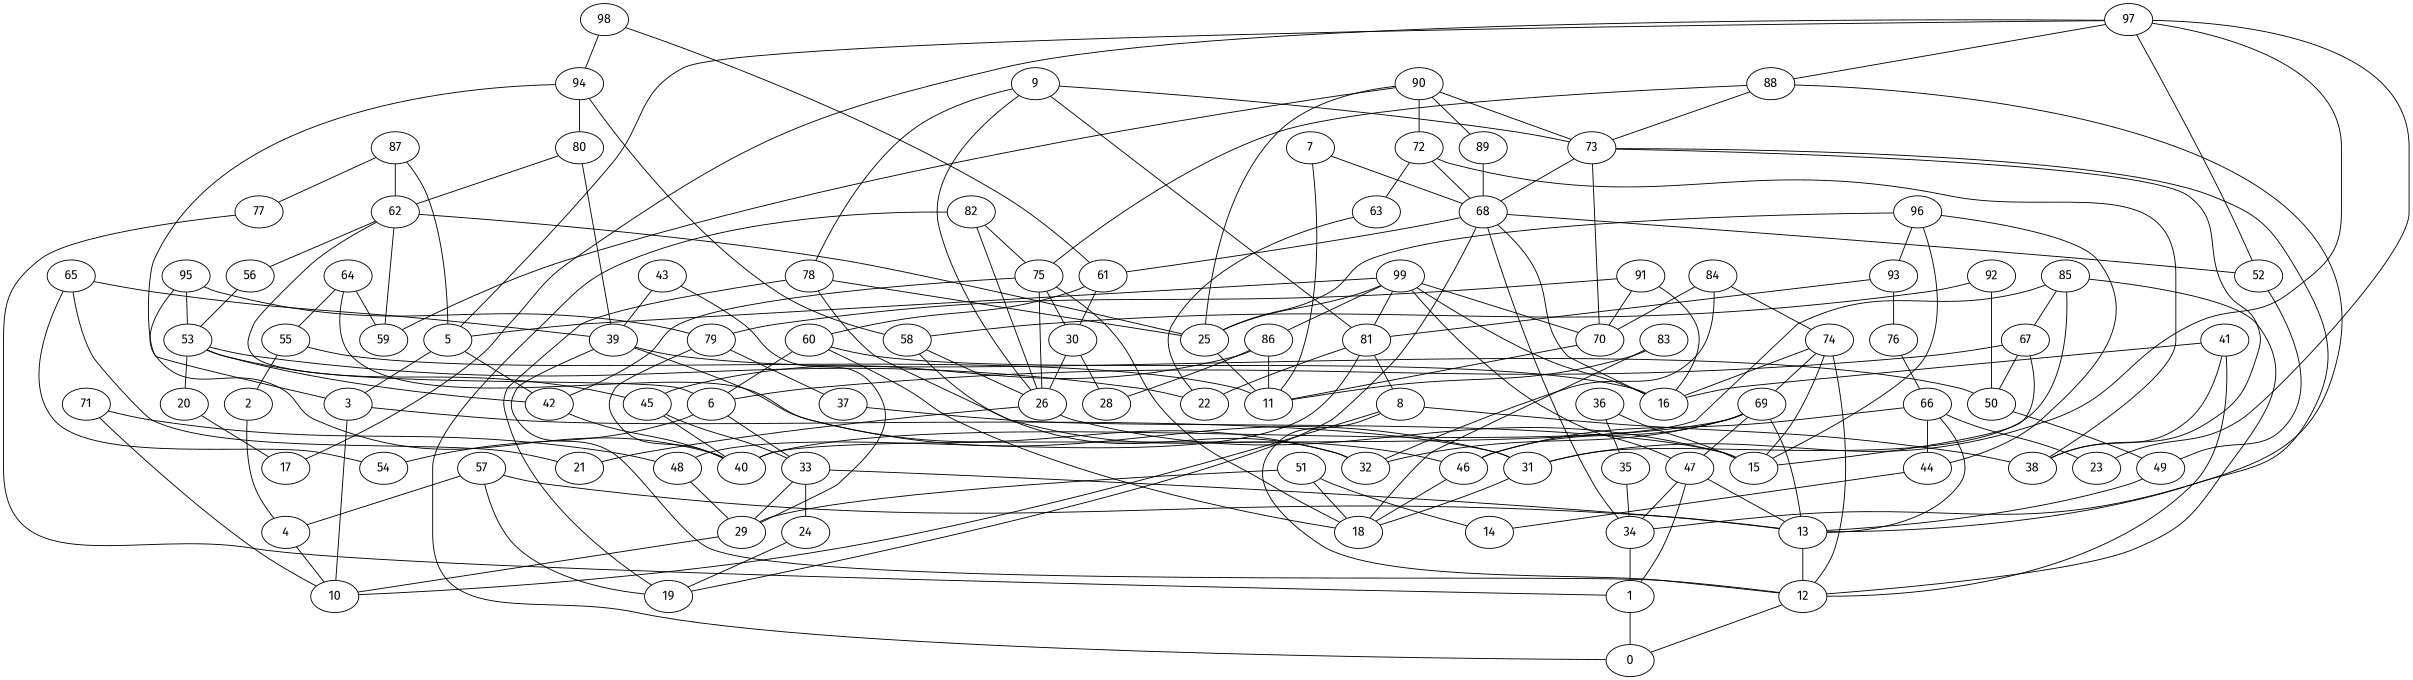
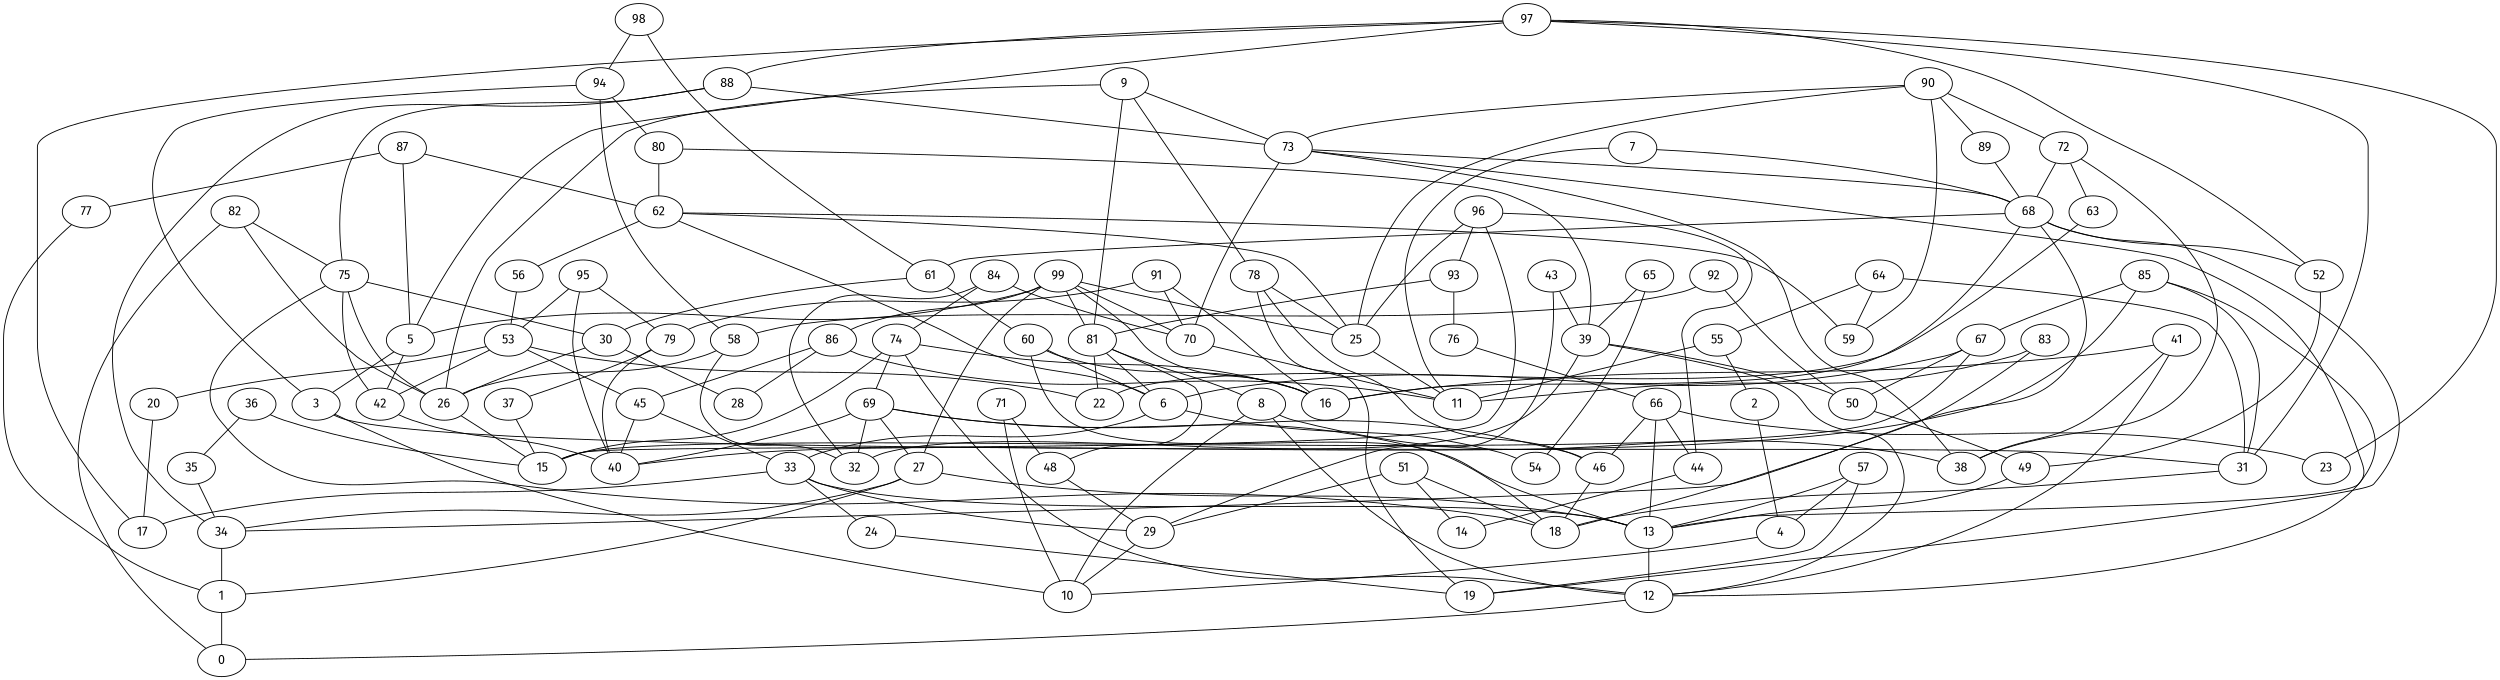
none -> (1132, 376)
(580, 468) -> none
(1690, 468) -> (919, 468)
none -> (464, 492)
